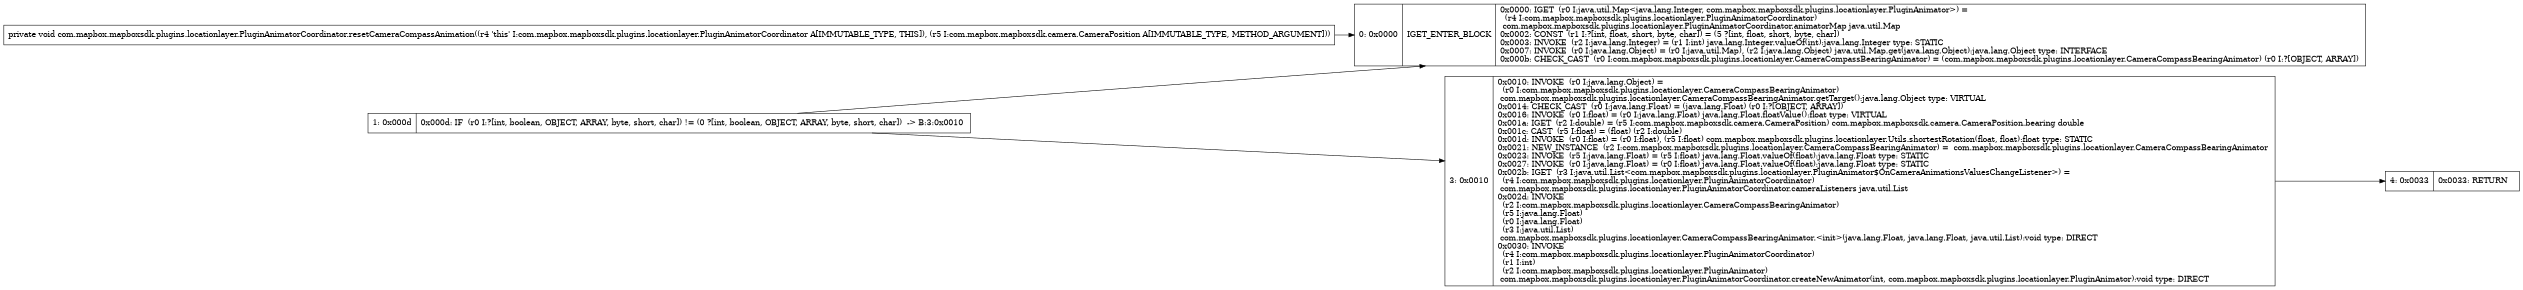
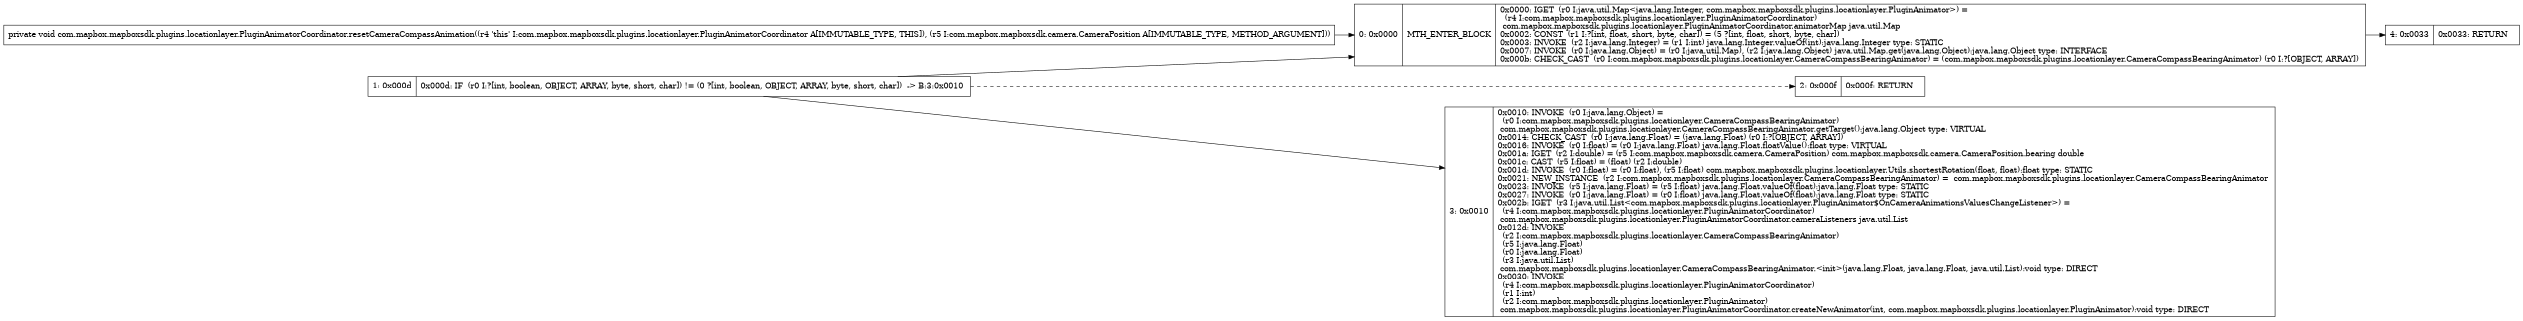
(1449, 35) -> (1449, 35)
none -> (1860, 86)
(2328, 181) -> (2373, 35)
(1533, 197) -> (1533, 228)
